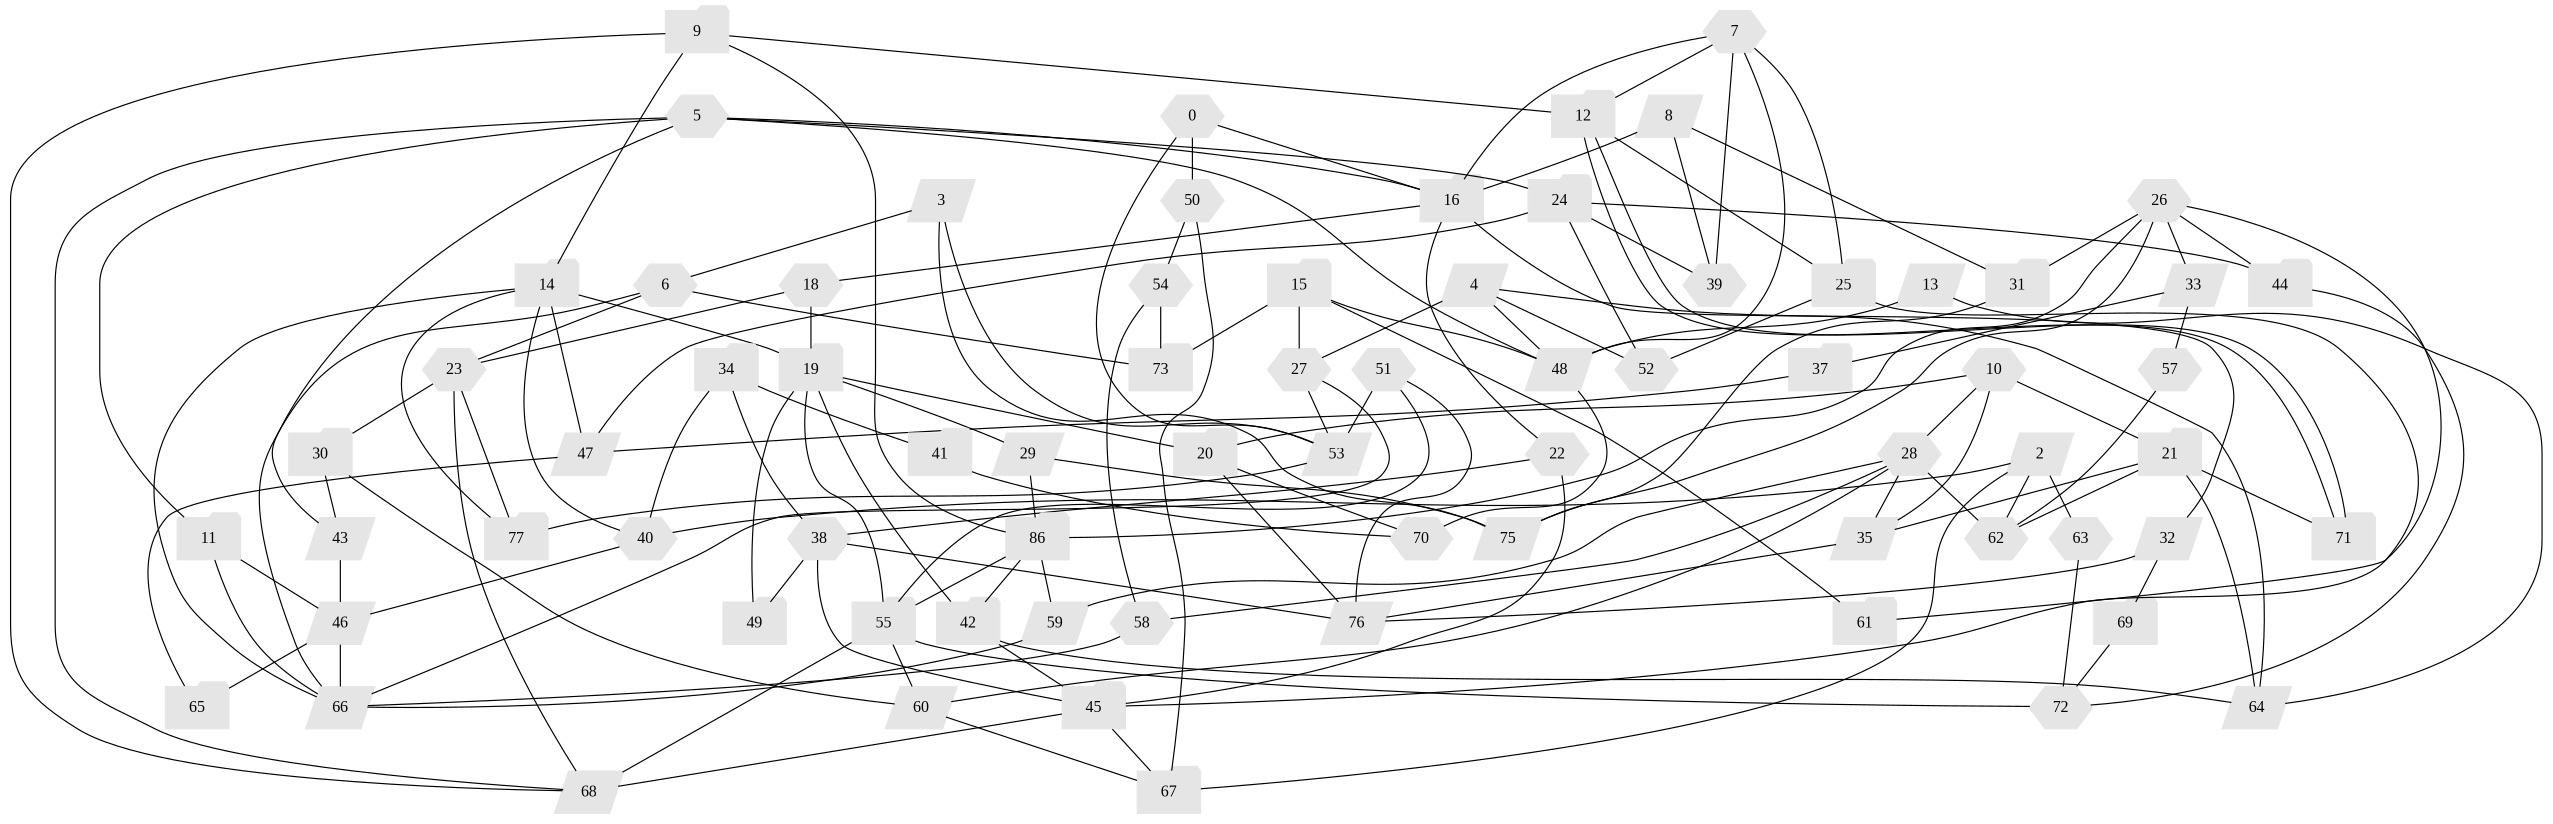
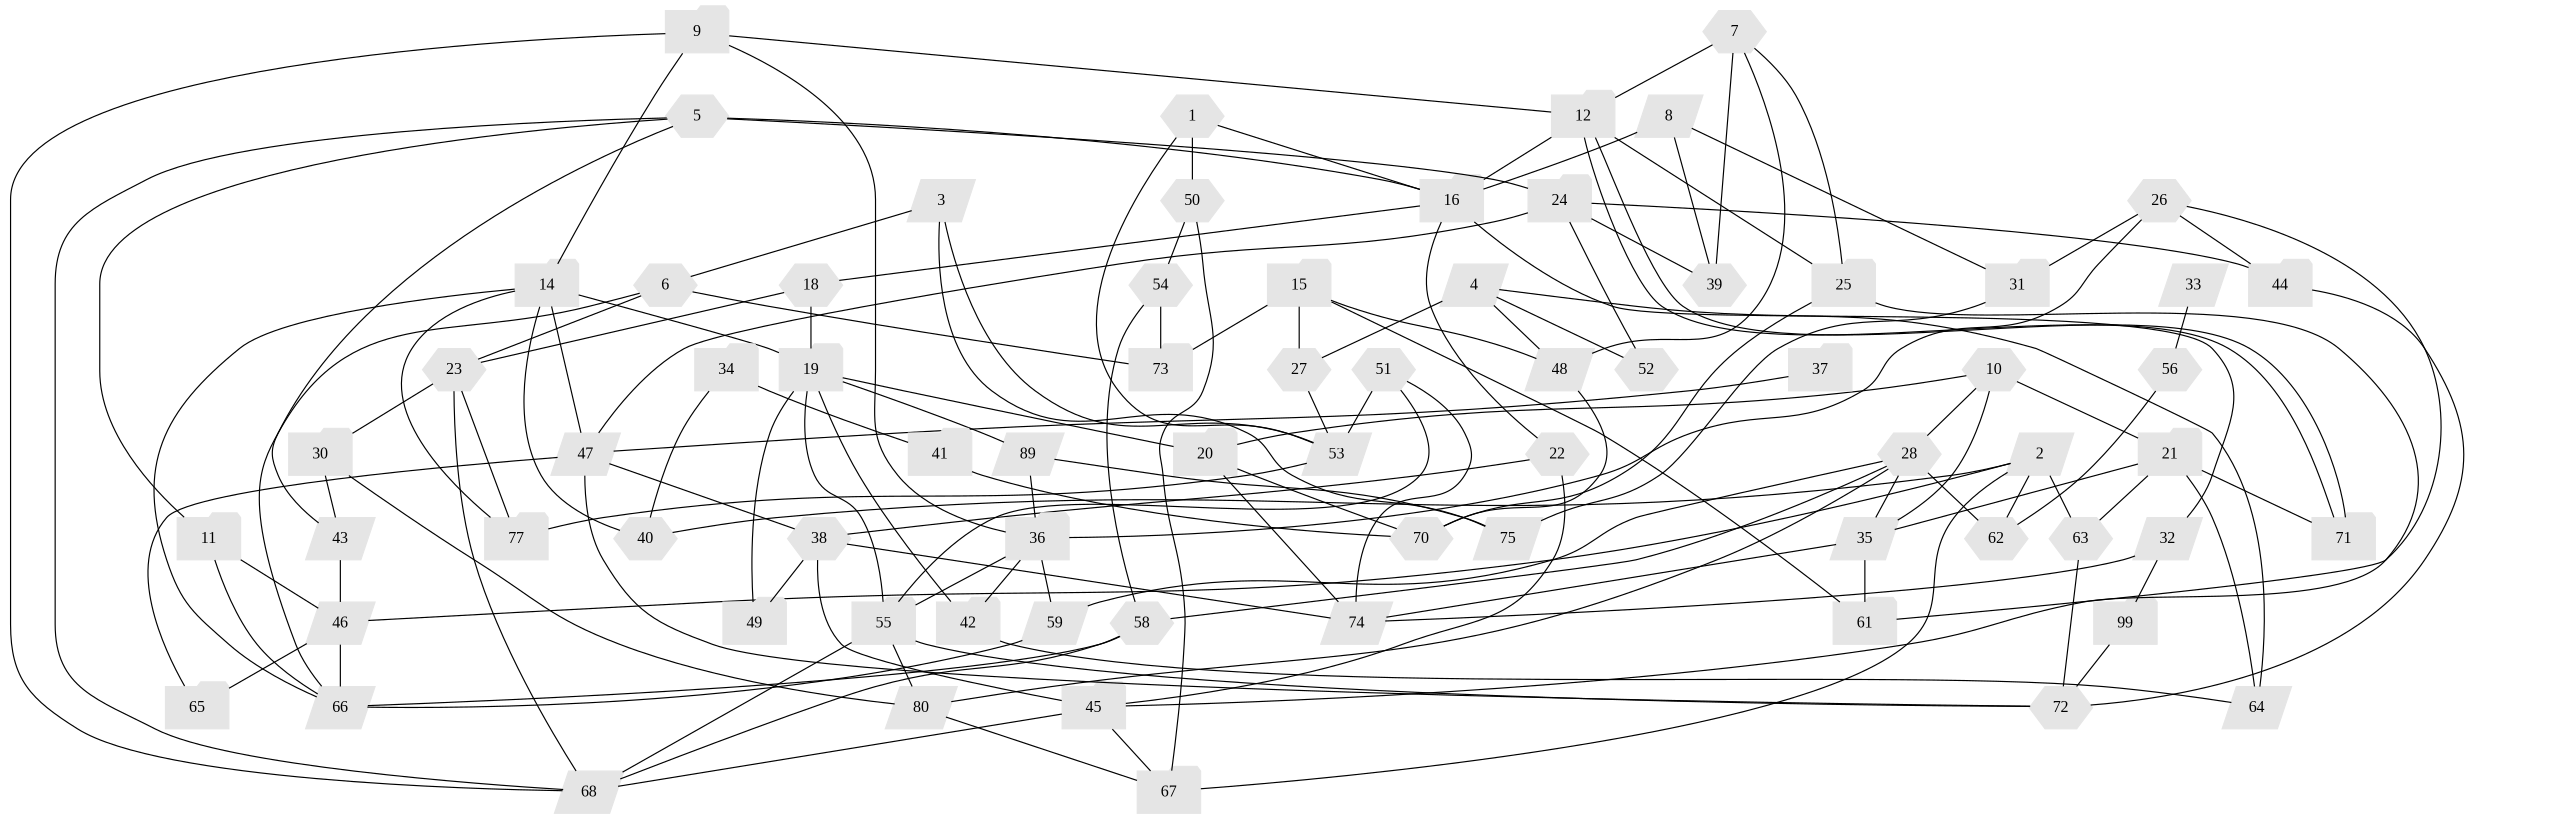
(1568, 80) -> (1518, 158)
(1192, 116) -> (1192, 116)
(1136, 158) -> none
(2177, 243) -> none
(1931, 285) -> none
(1741, 329) -> (1673, 428)
(1953, 339) -> none
(2170, 370) -> (2170, 370)
(1875, 406) -> none
(1028, 454) -> (1028, 454)
(768, 472) -> (702, 496)
(2079, 499) -> (2124, 498)
(1037, 539) -> (1037, 539)
(722, 542) -> none
(514, 575) -> (1112, 592)
none -> (1865, 581)
(1357, 623) -> (1357, 623)
(2125, 623) -> (2125, 623)
(1041, 672) -> none
none -> (1139, 684)
none -> (865, 690)
(921, 708) -> (921, 708)
